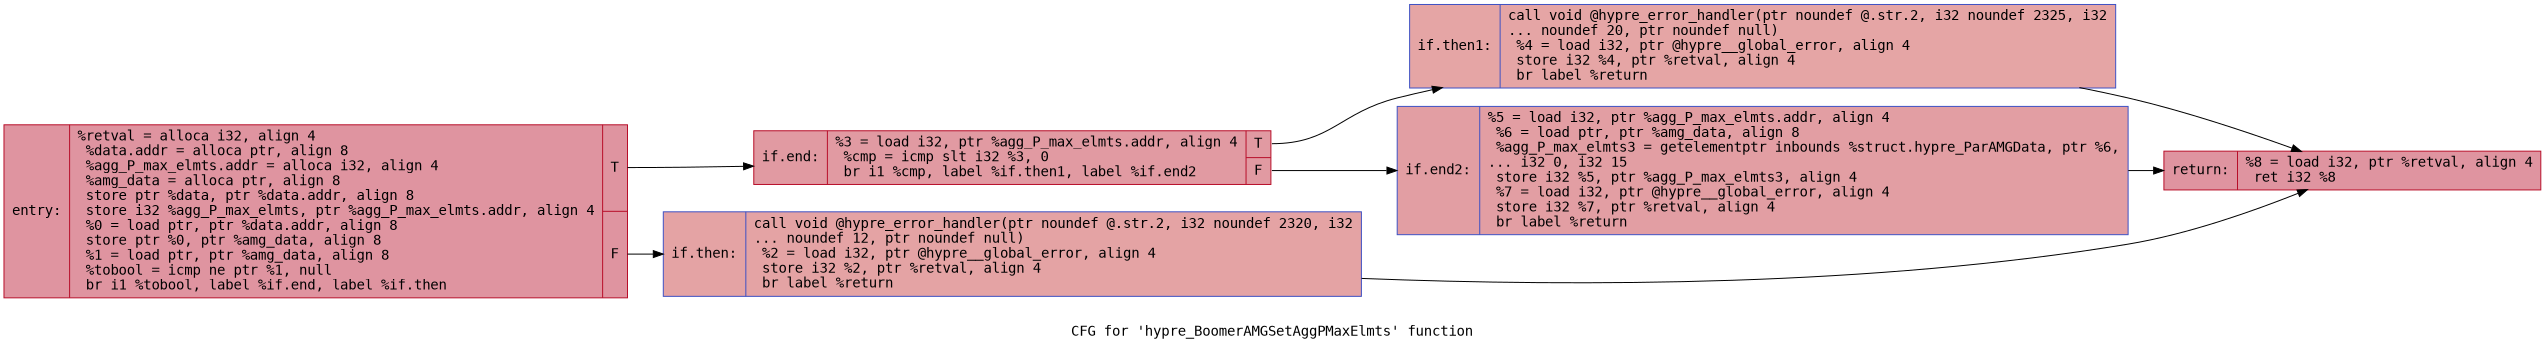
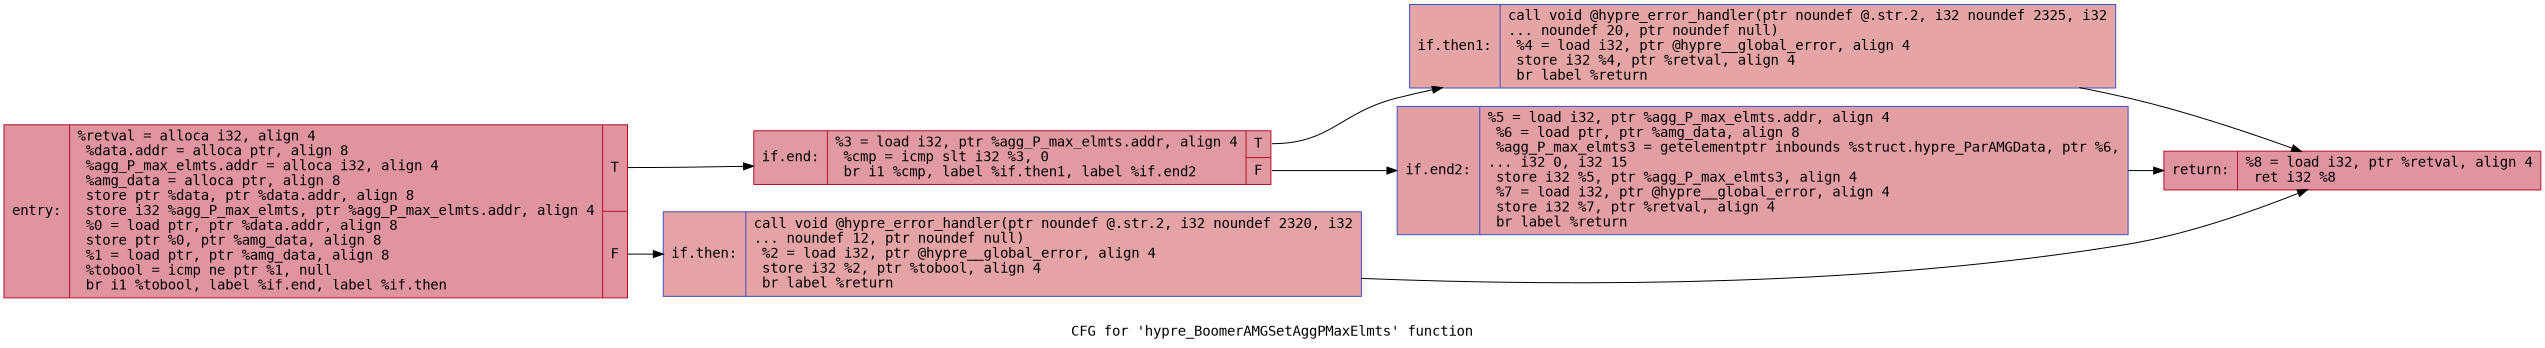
(897, 268) -> (897, 268)
